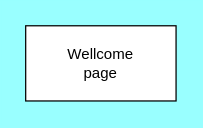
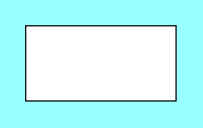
(101, 63) -> none
